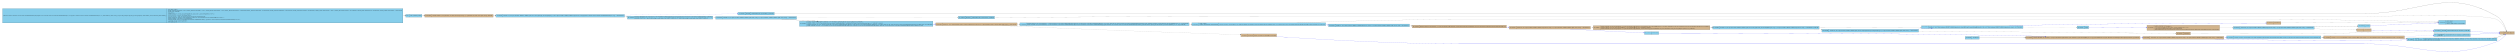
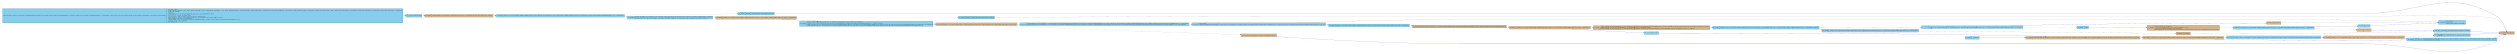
(756, 18) -> (756, 18)
